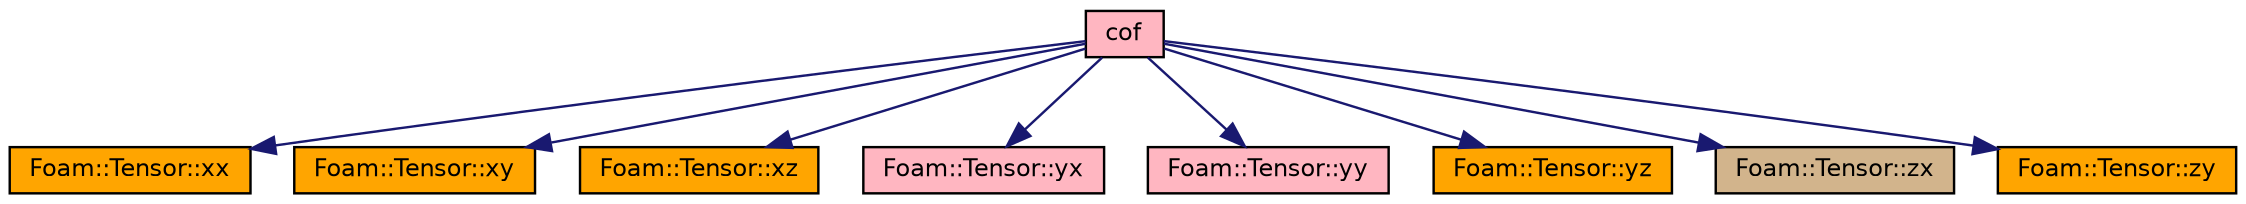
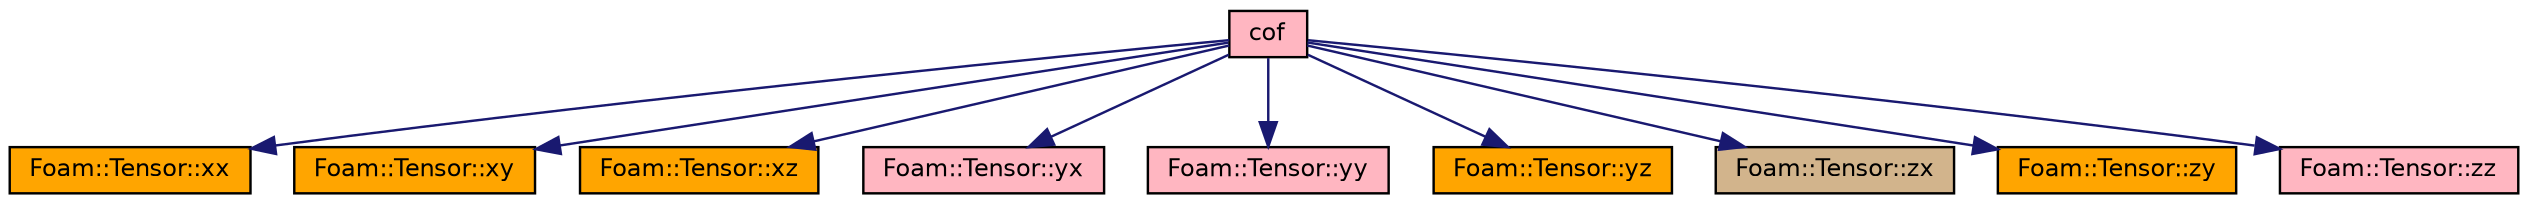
none -> (2399, 170)
